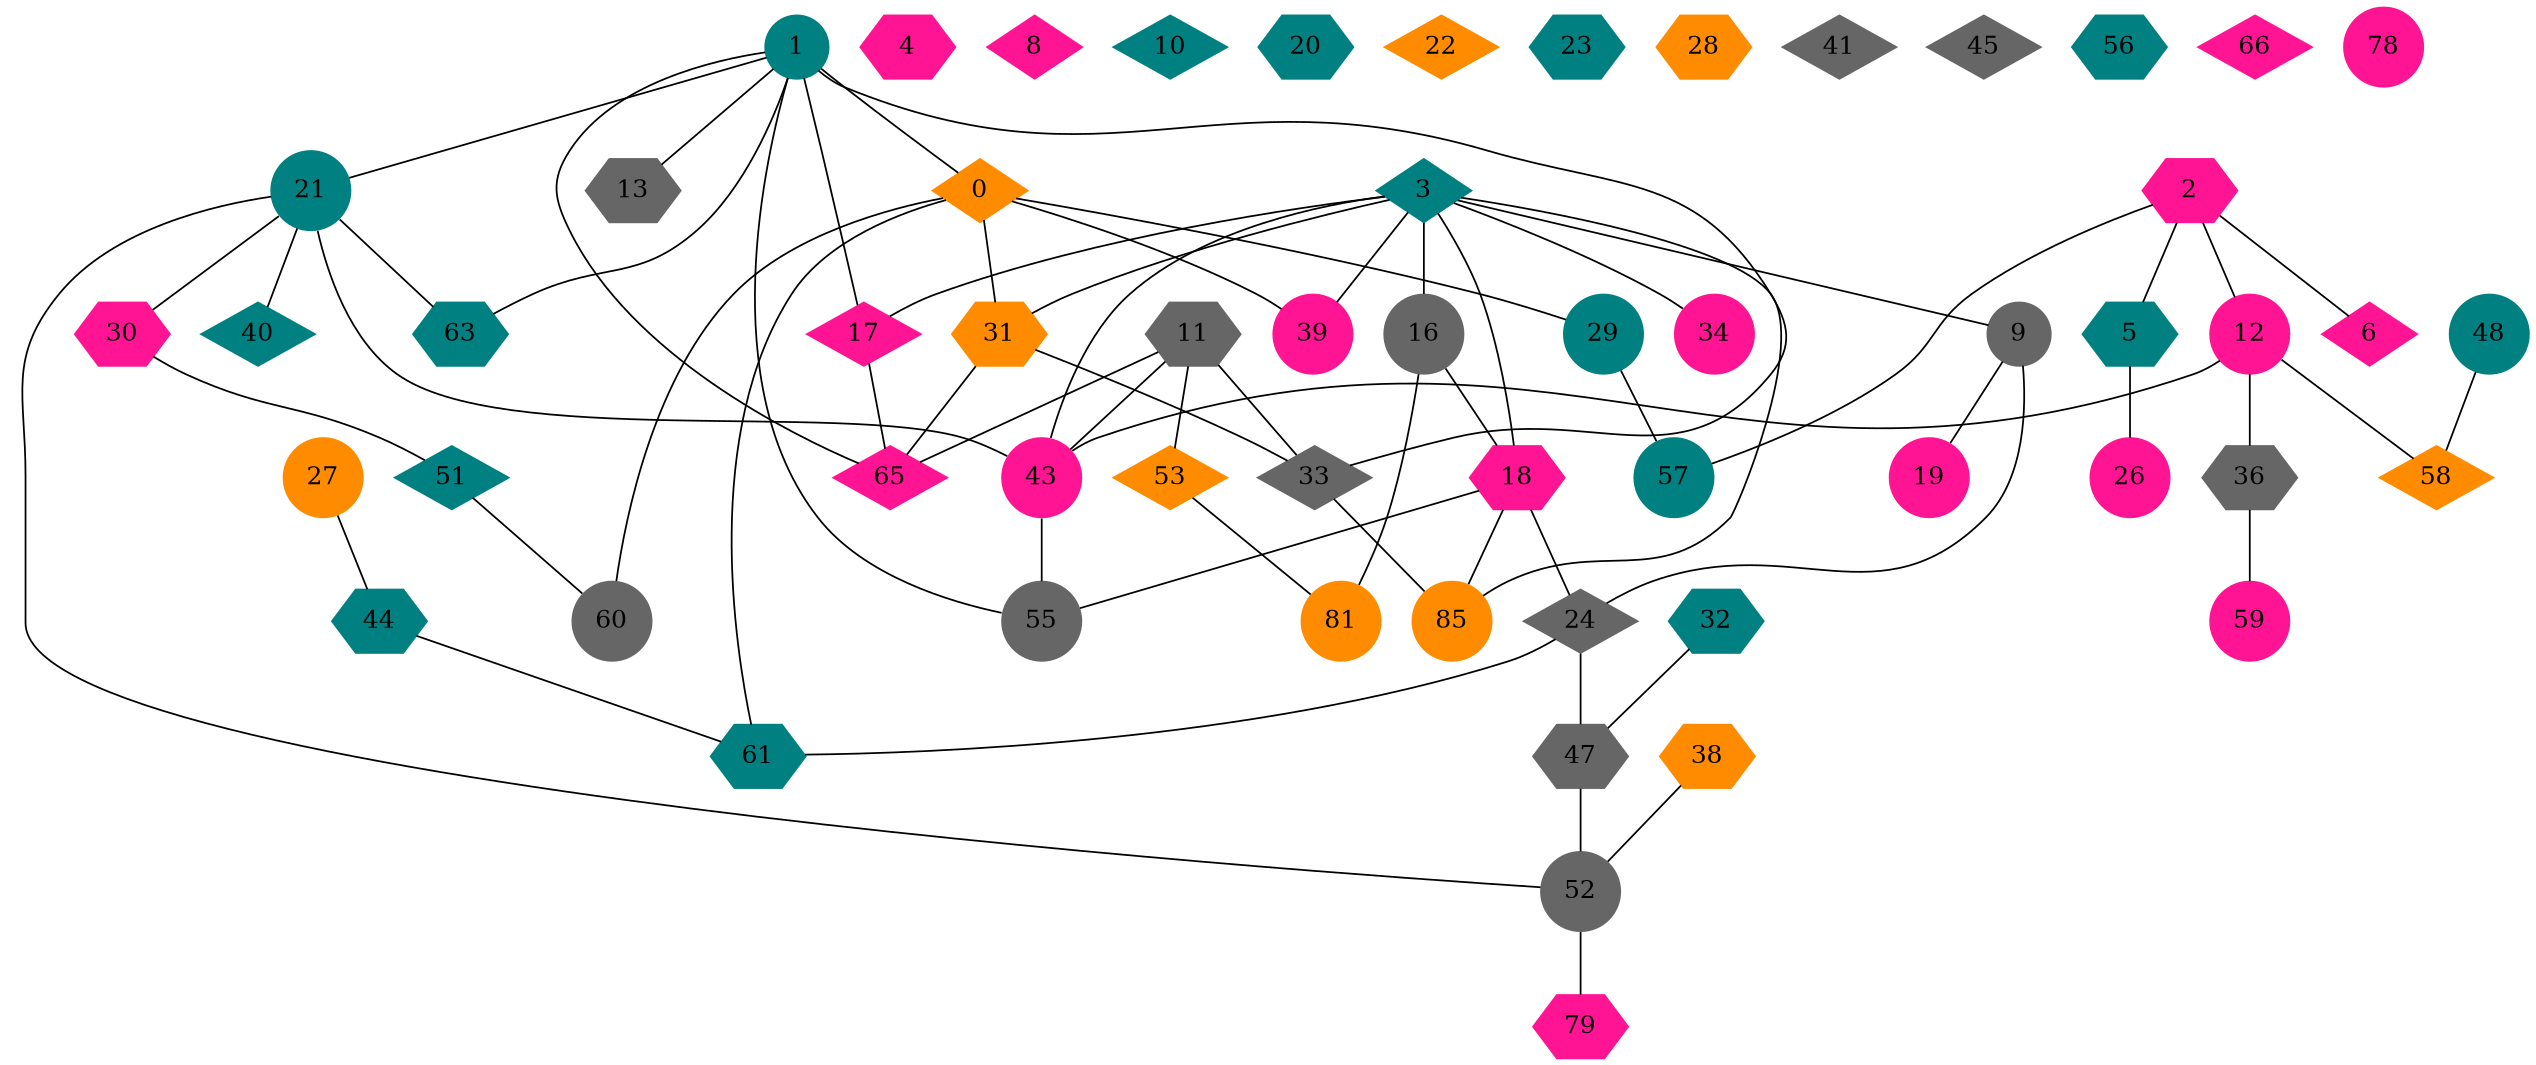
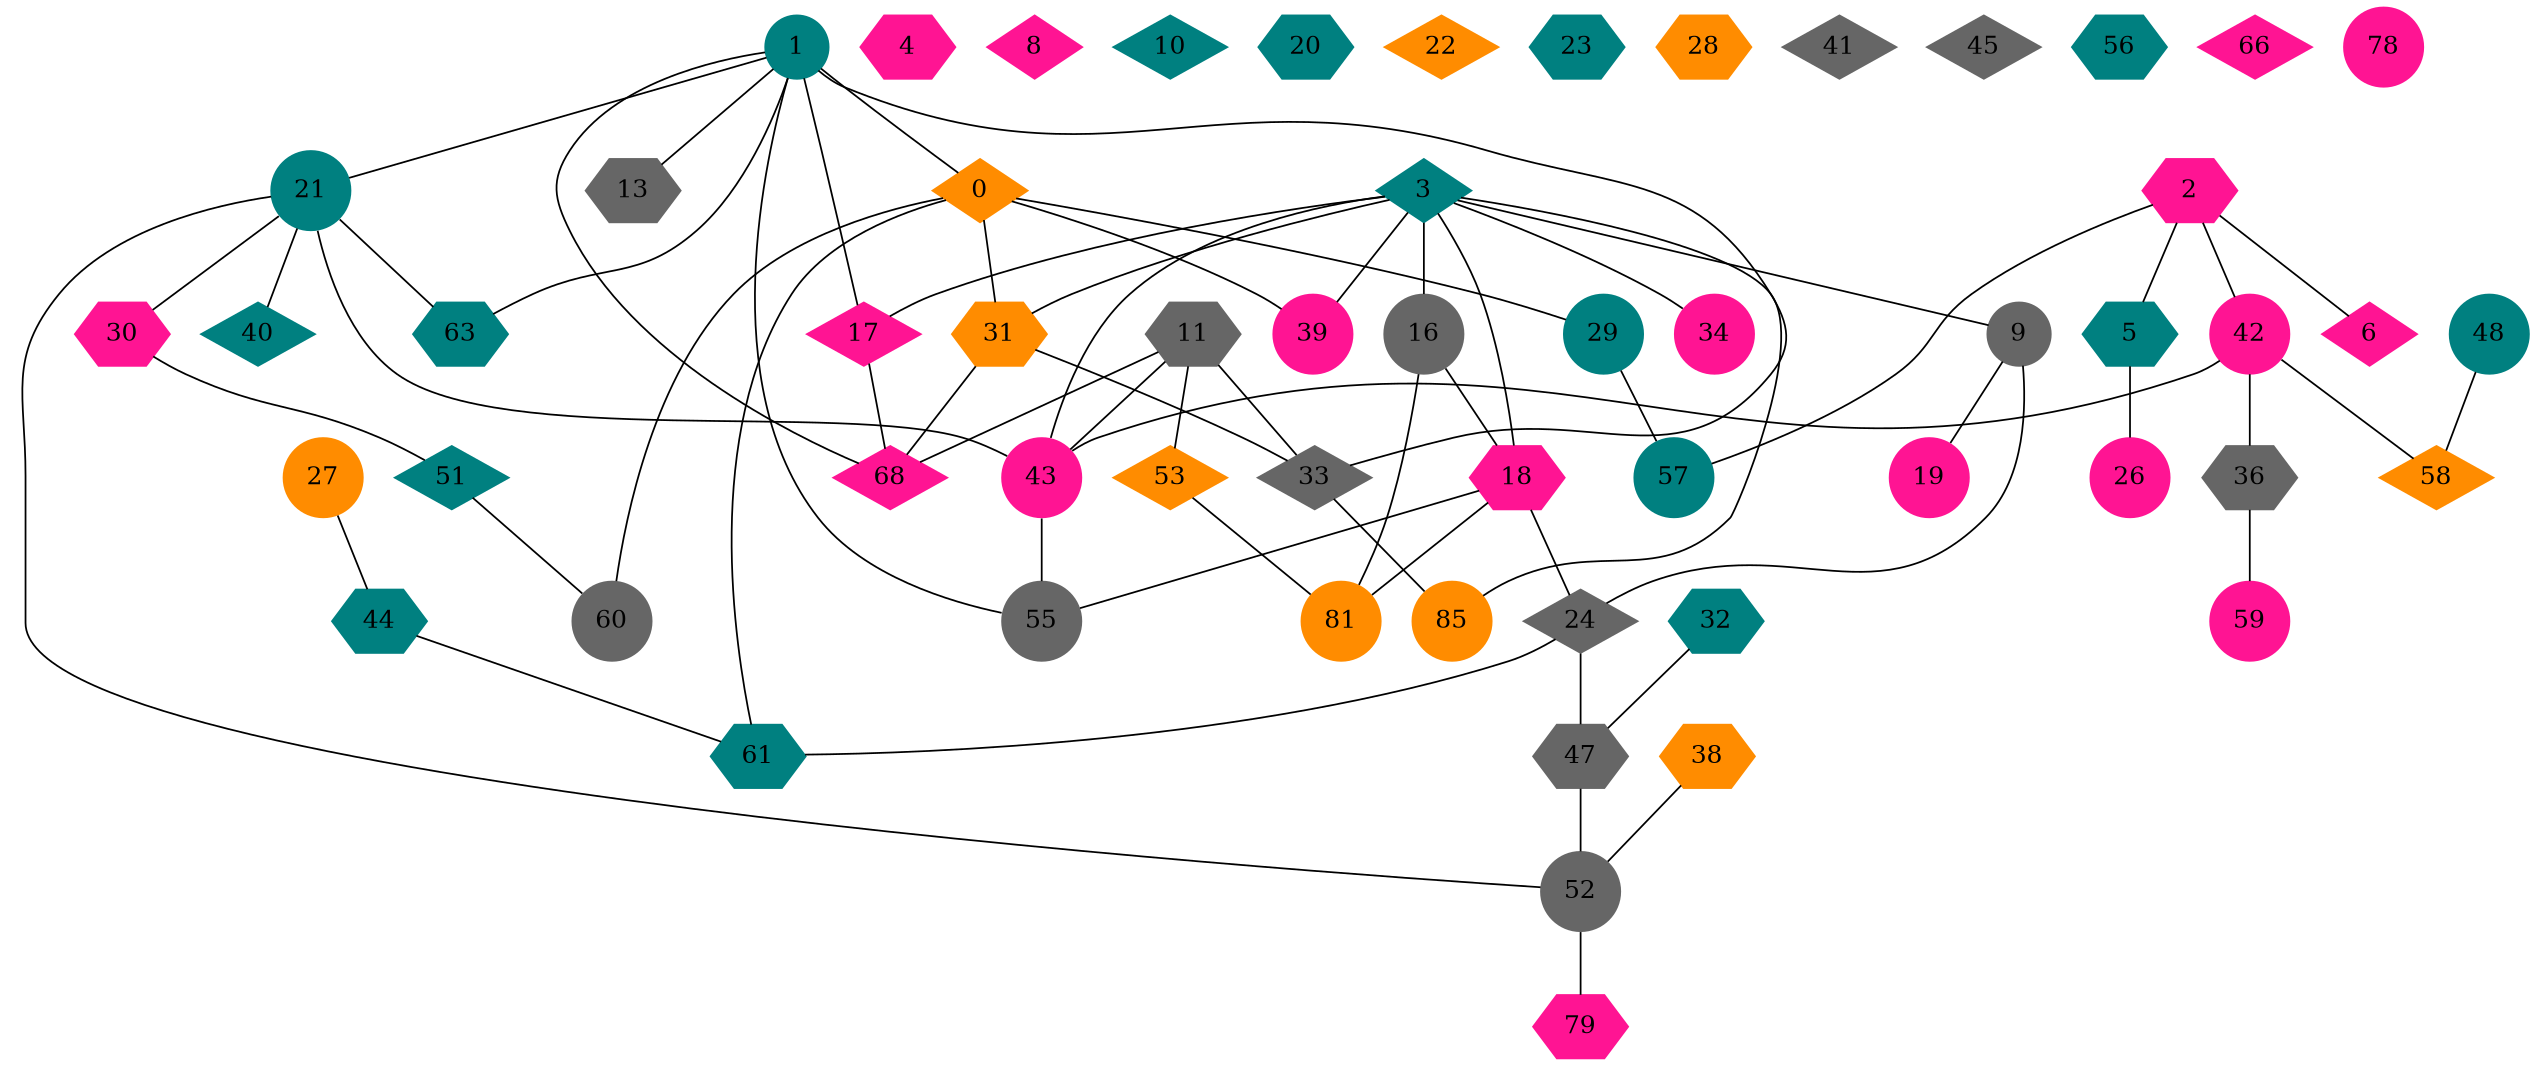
(2250, 334) -> (2250, 334)
(890, 478) -> (890, 478)
(1486, 547) -> (1430, 549)
